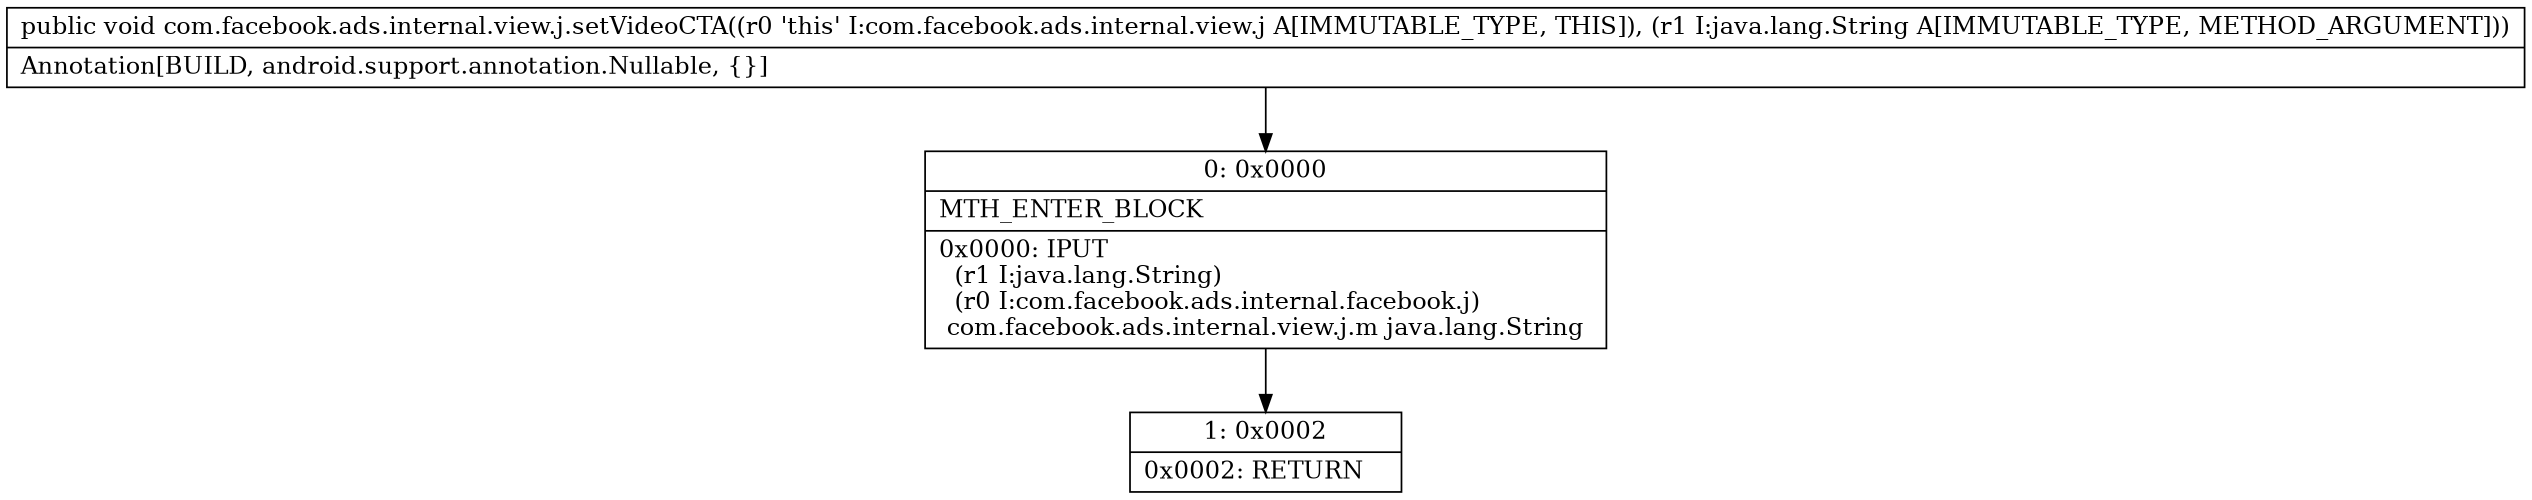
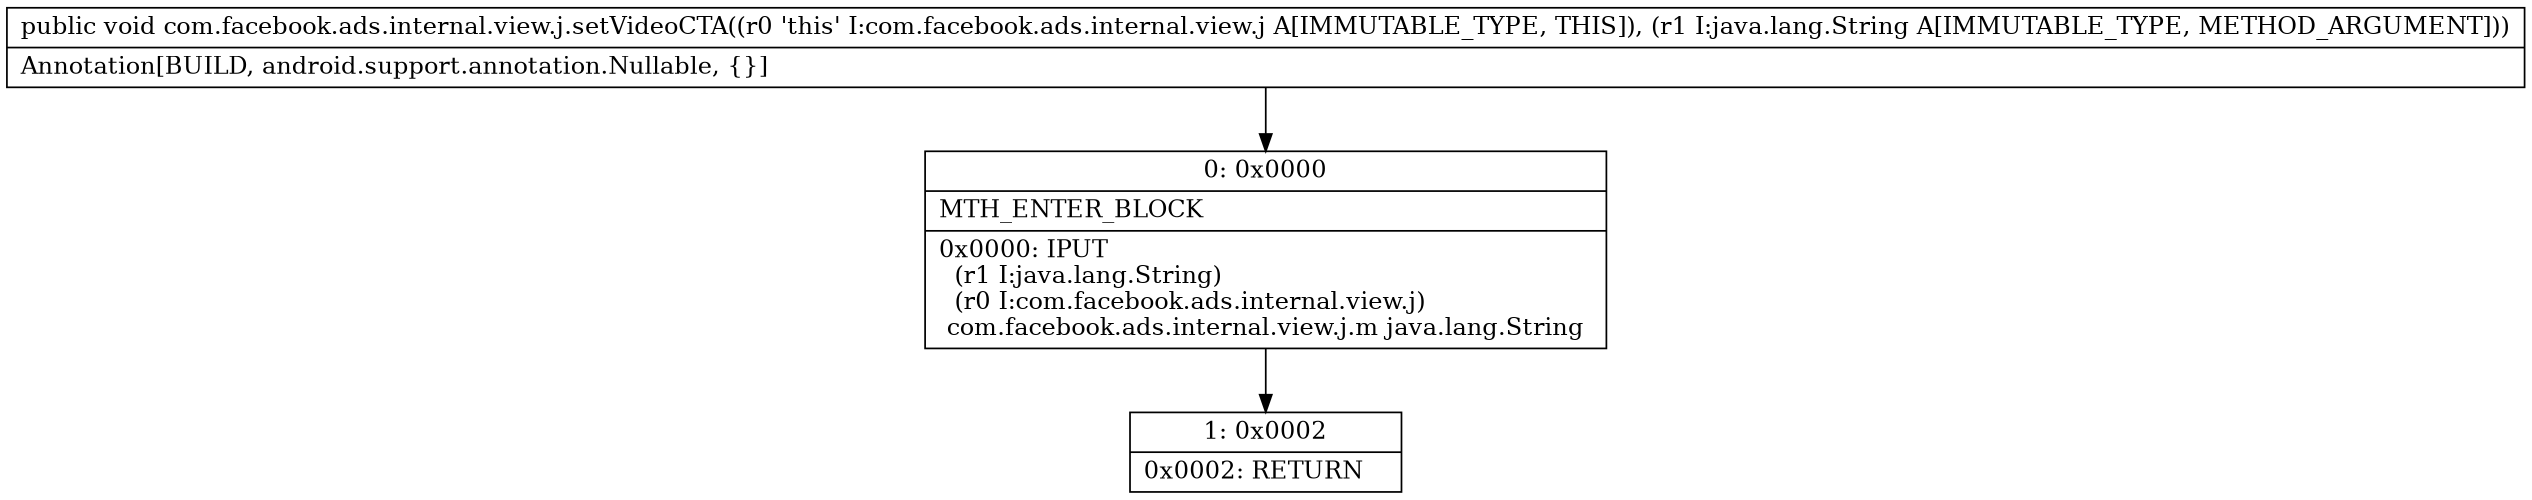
(1210, 302) -> (1183, 302)
